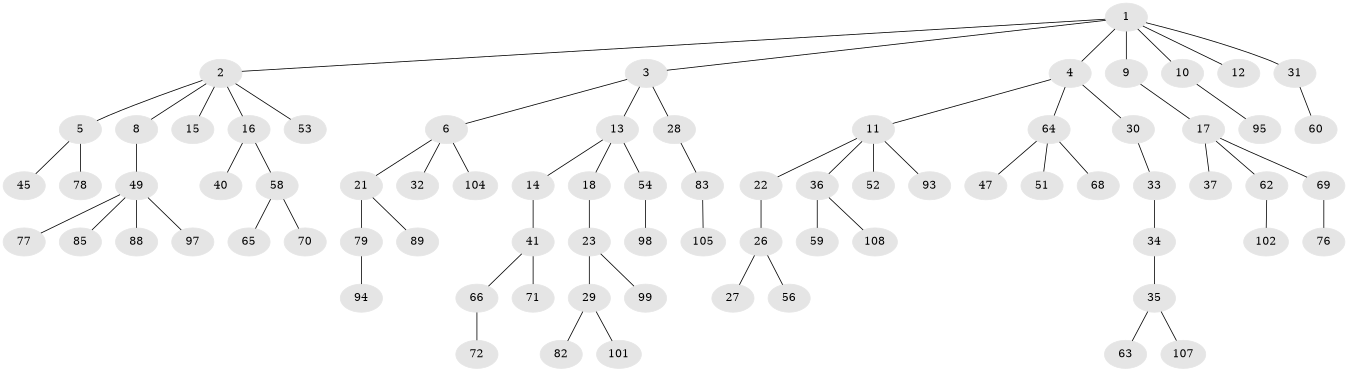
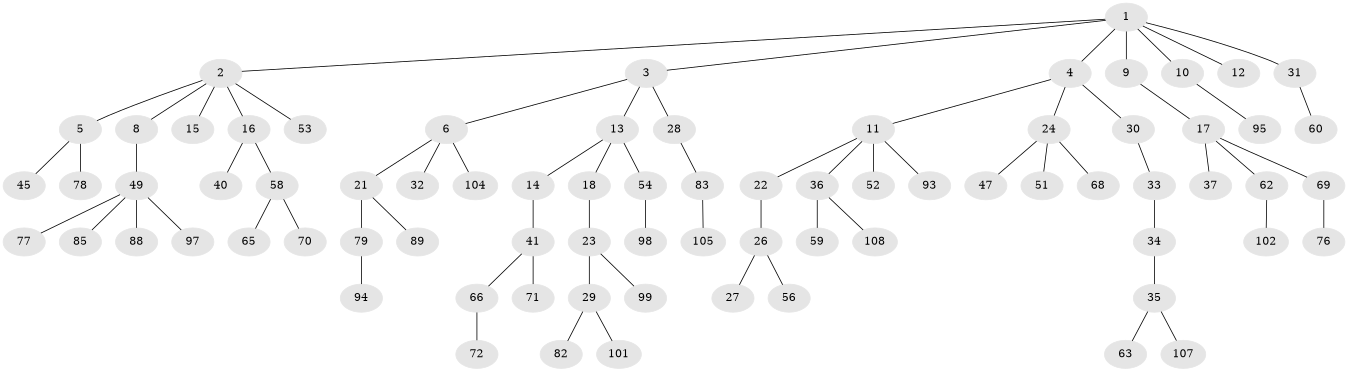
(1049, 130) -> (1049, 130)
